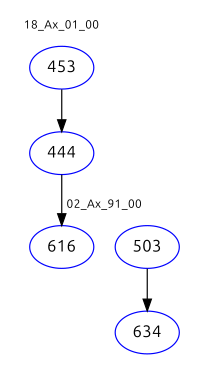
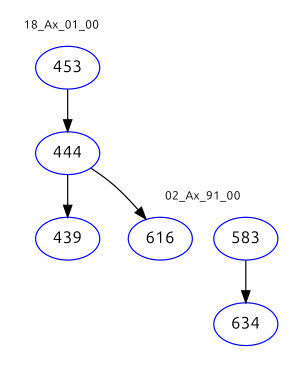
none -> (68, 239)
(147, 247) -> (246, 239)
